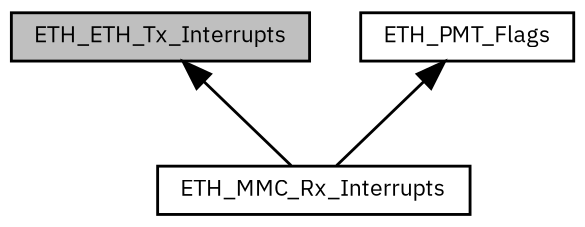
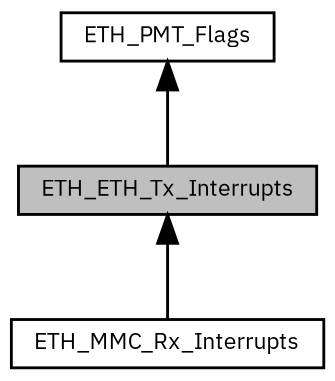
(380, 124) -> (168, 128)
